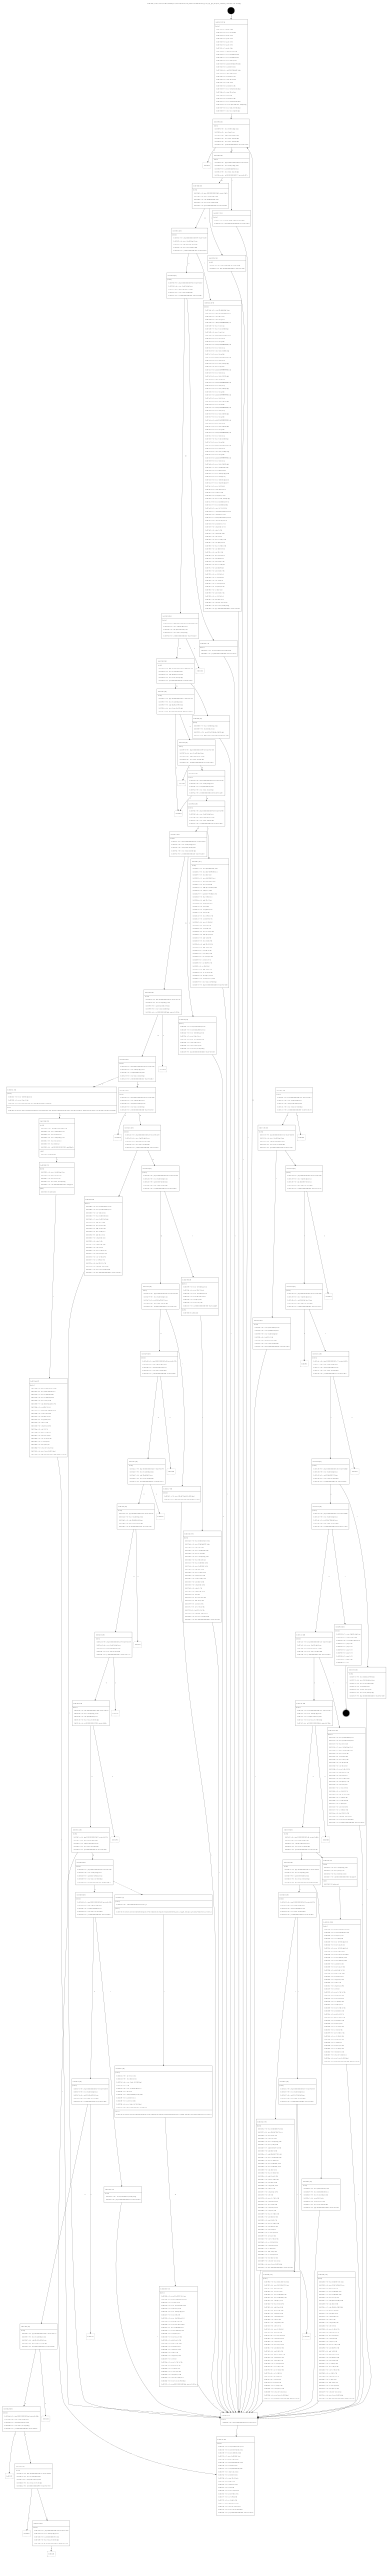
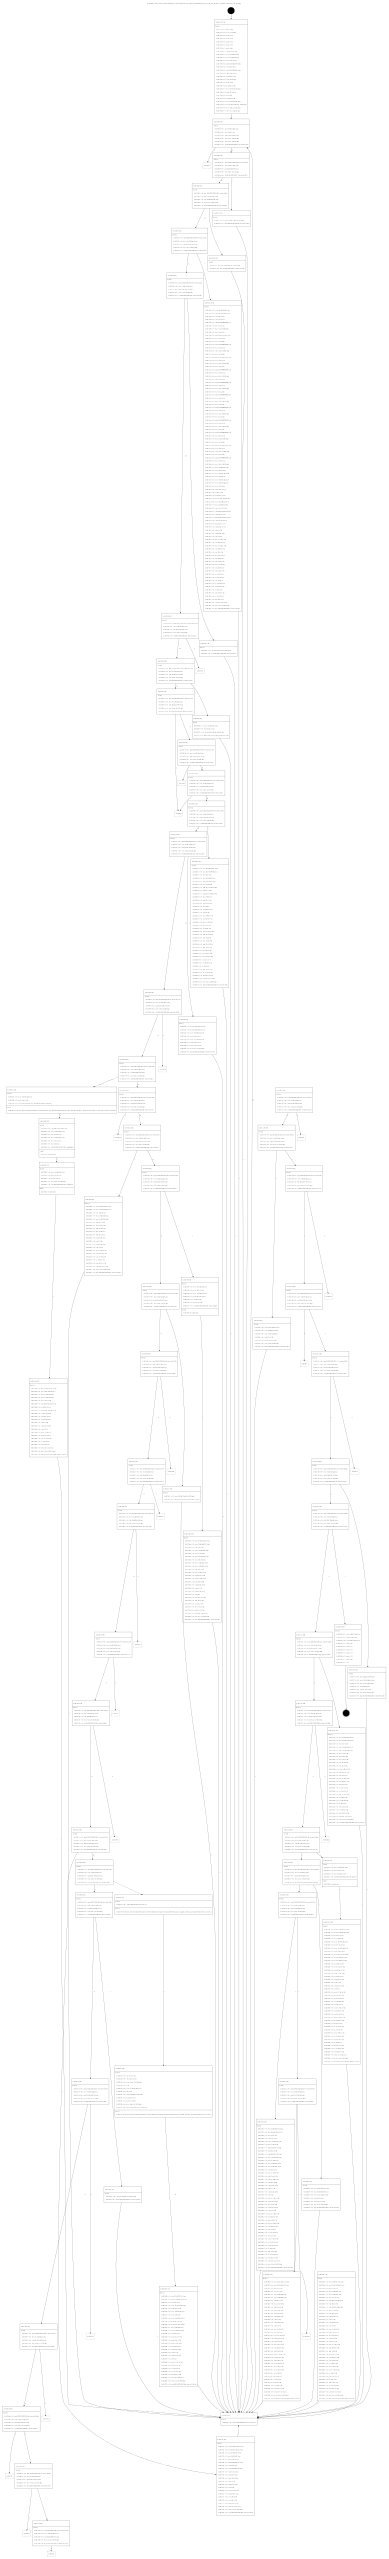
(237, 2430) -> (238, 2432)
